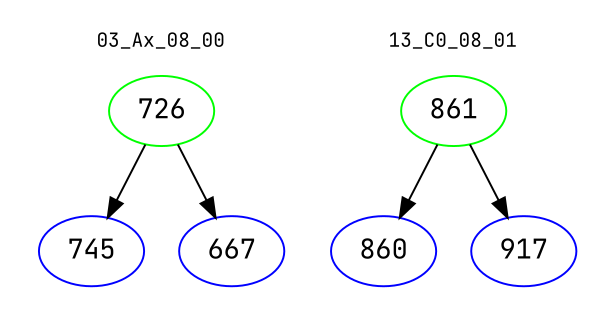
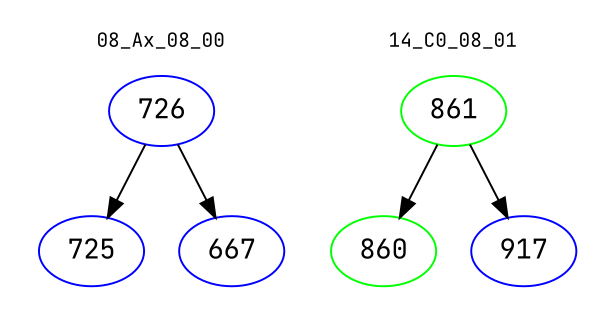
(162, 42) -> (162, 42)
(454, 42) -> (454, 42)
(162, 111) -> (162, 111)
(92, 251) -> (92, 251)
(384, 251) -> (384, 251)
